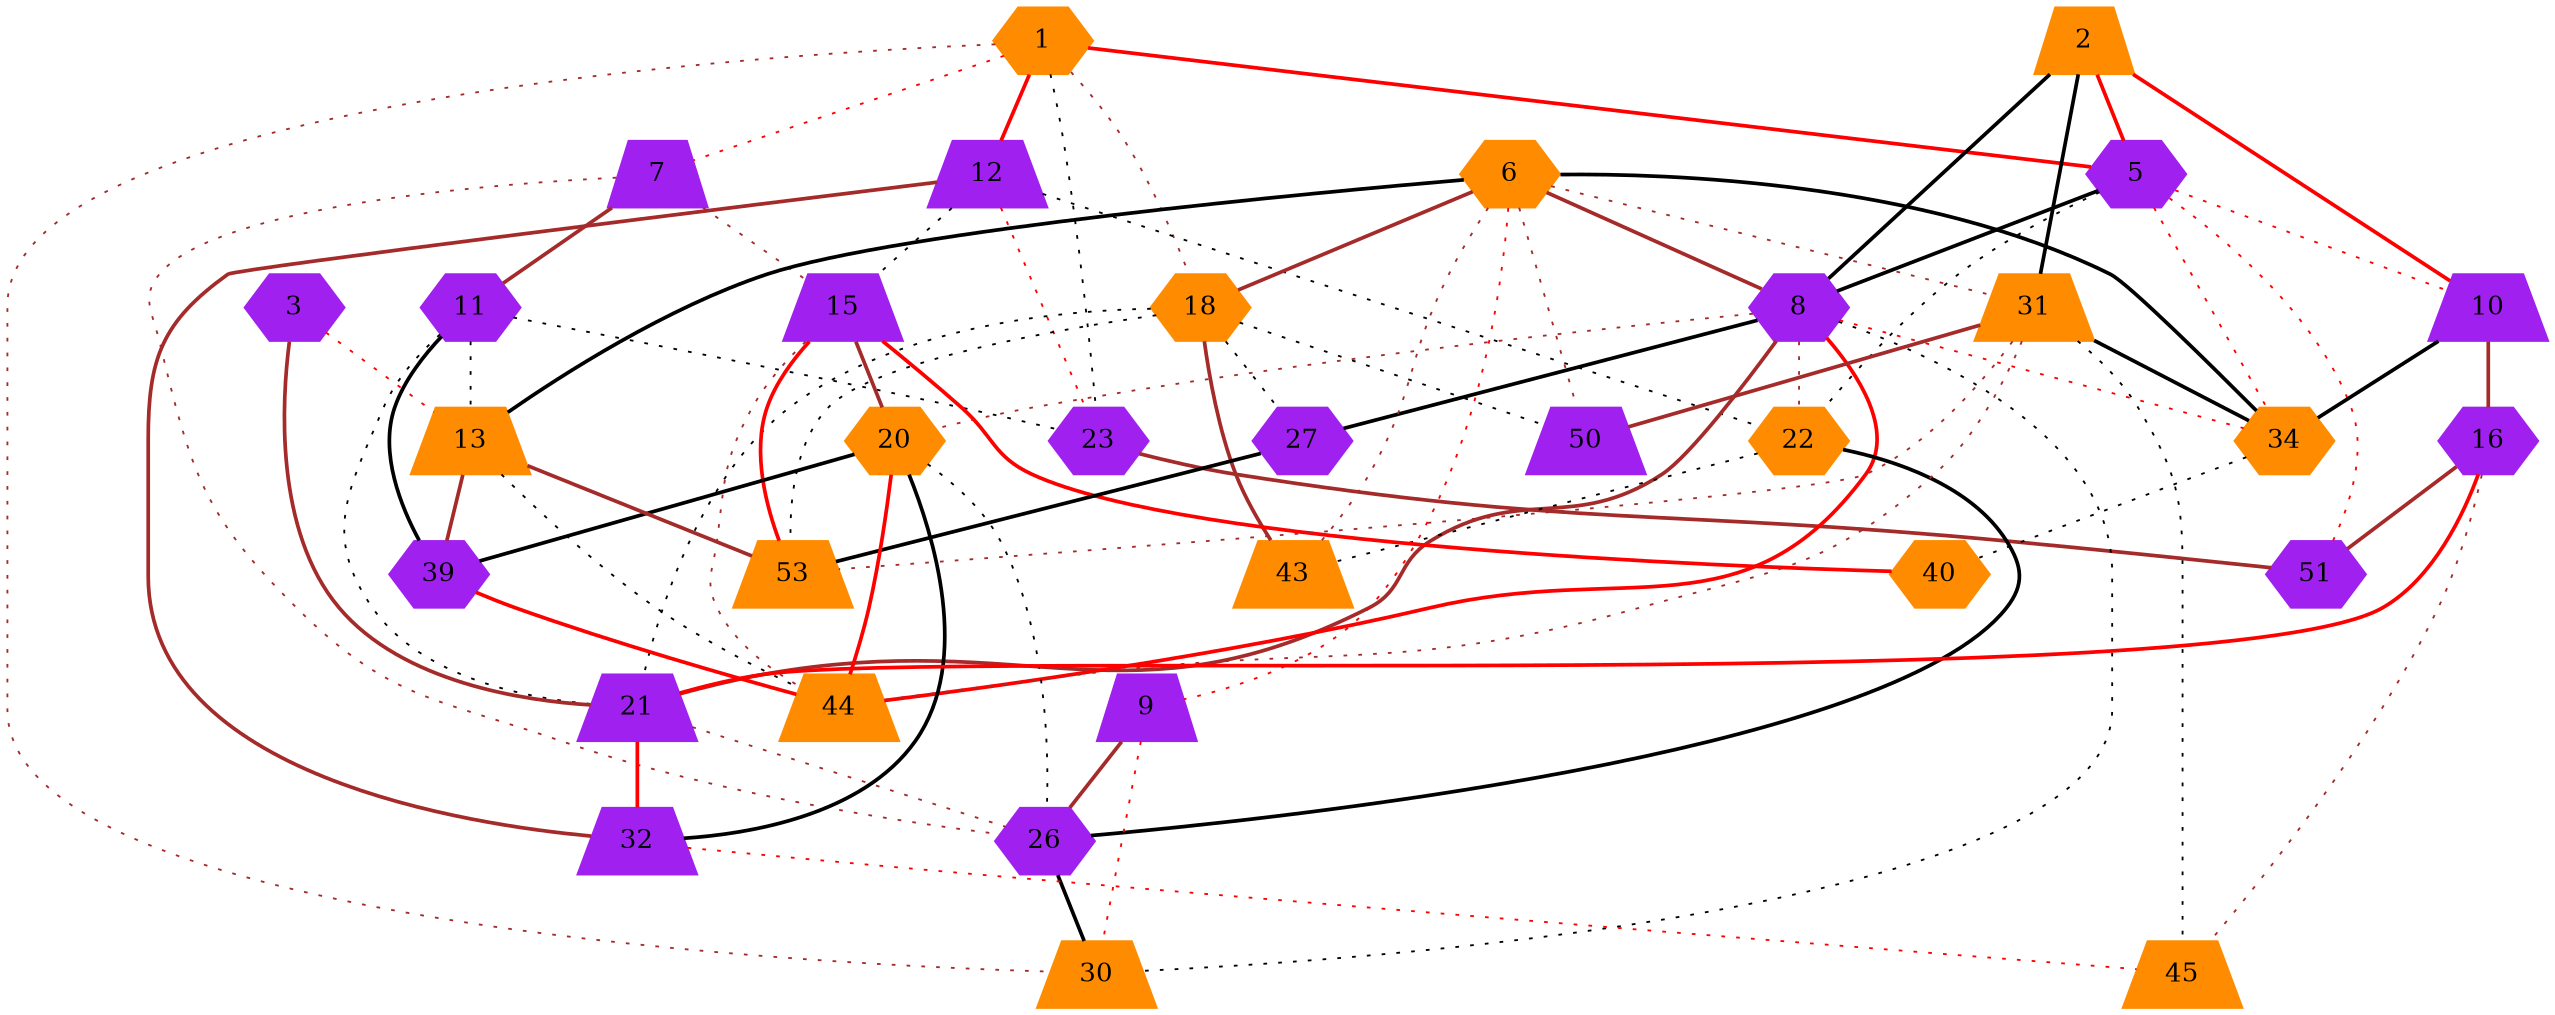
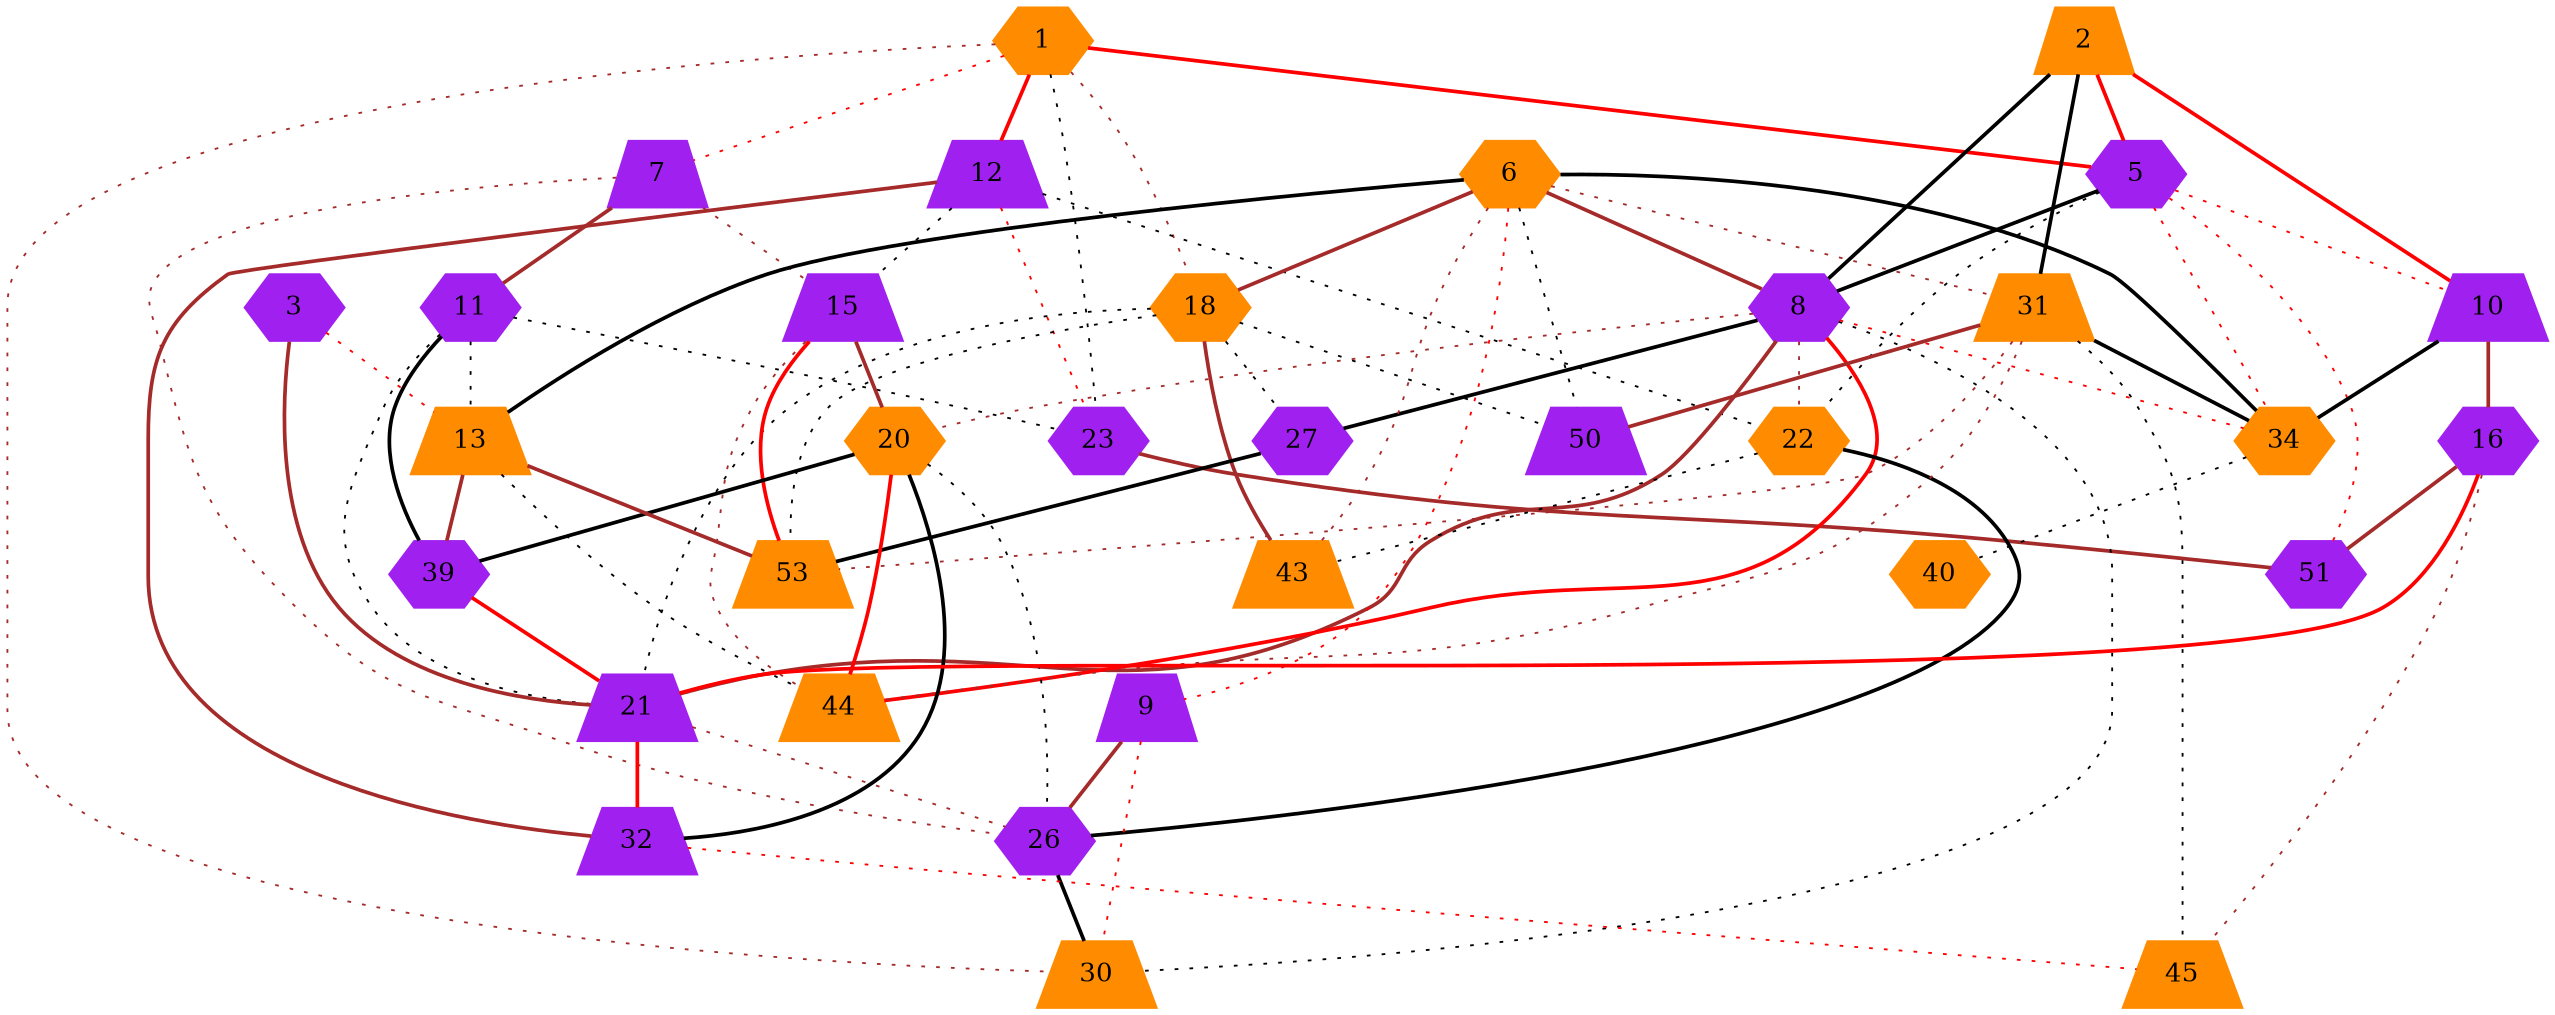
(1548, 308) -> (1548, 308)
(1465, 548) -> none
(635, 647) -> (535, 639)
